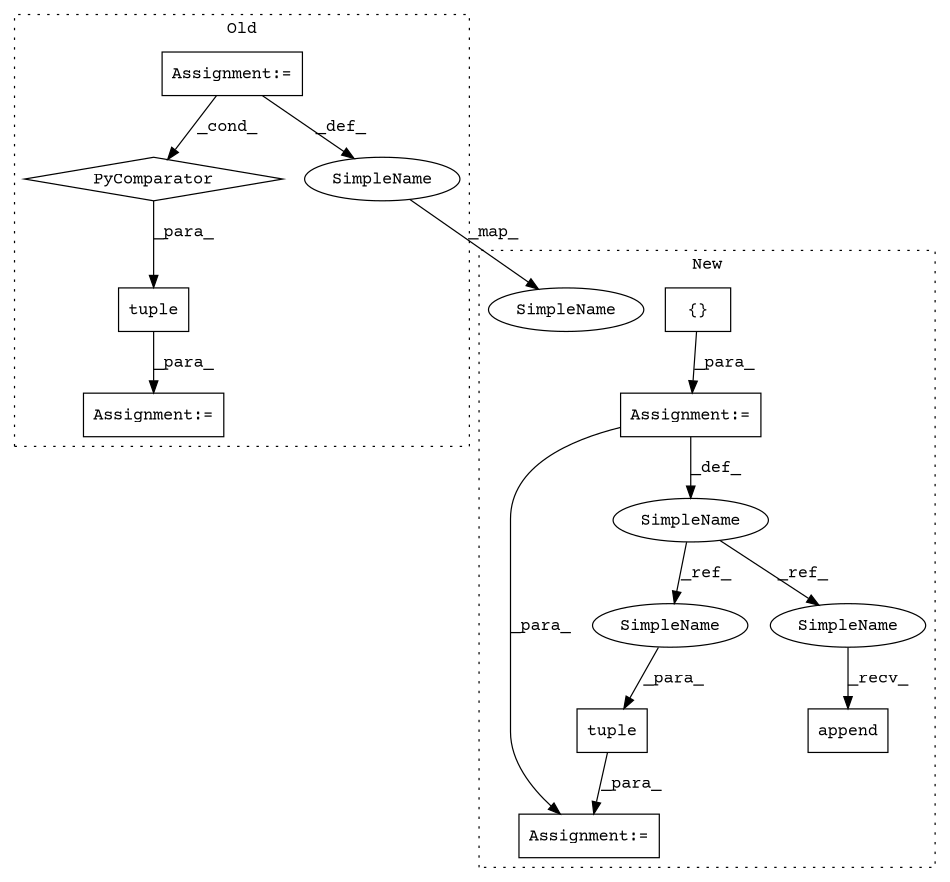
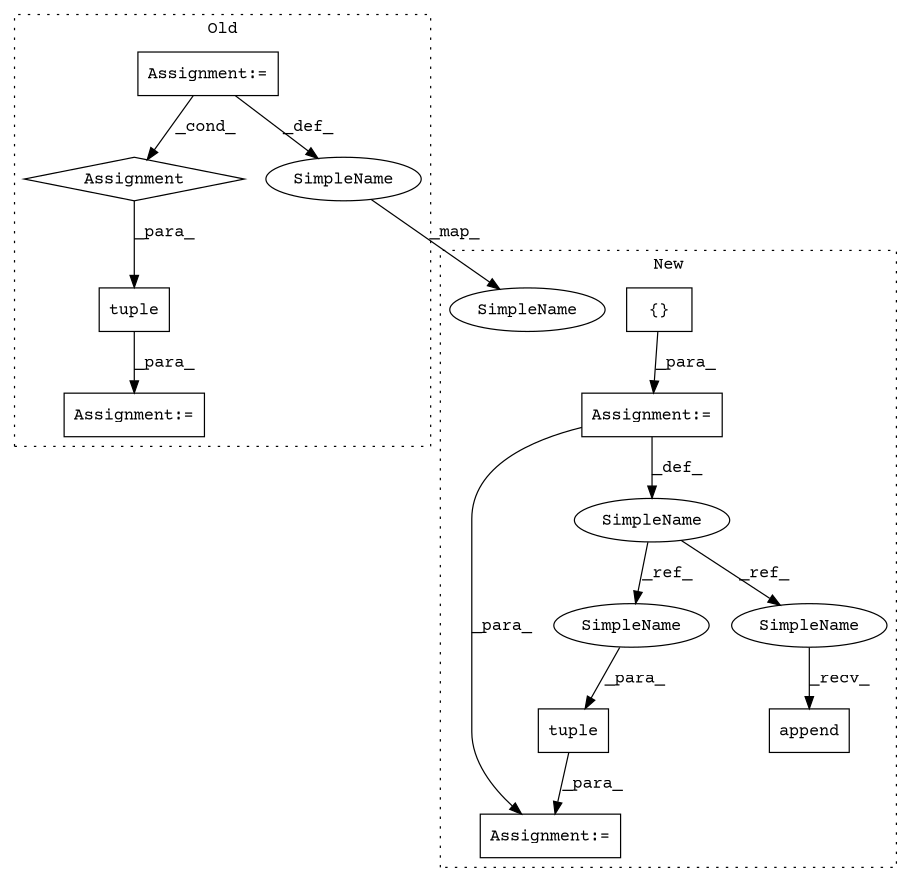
(154, 179) -> (134, 179)
